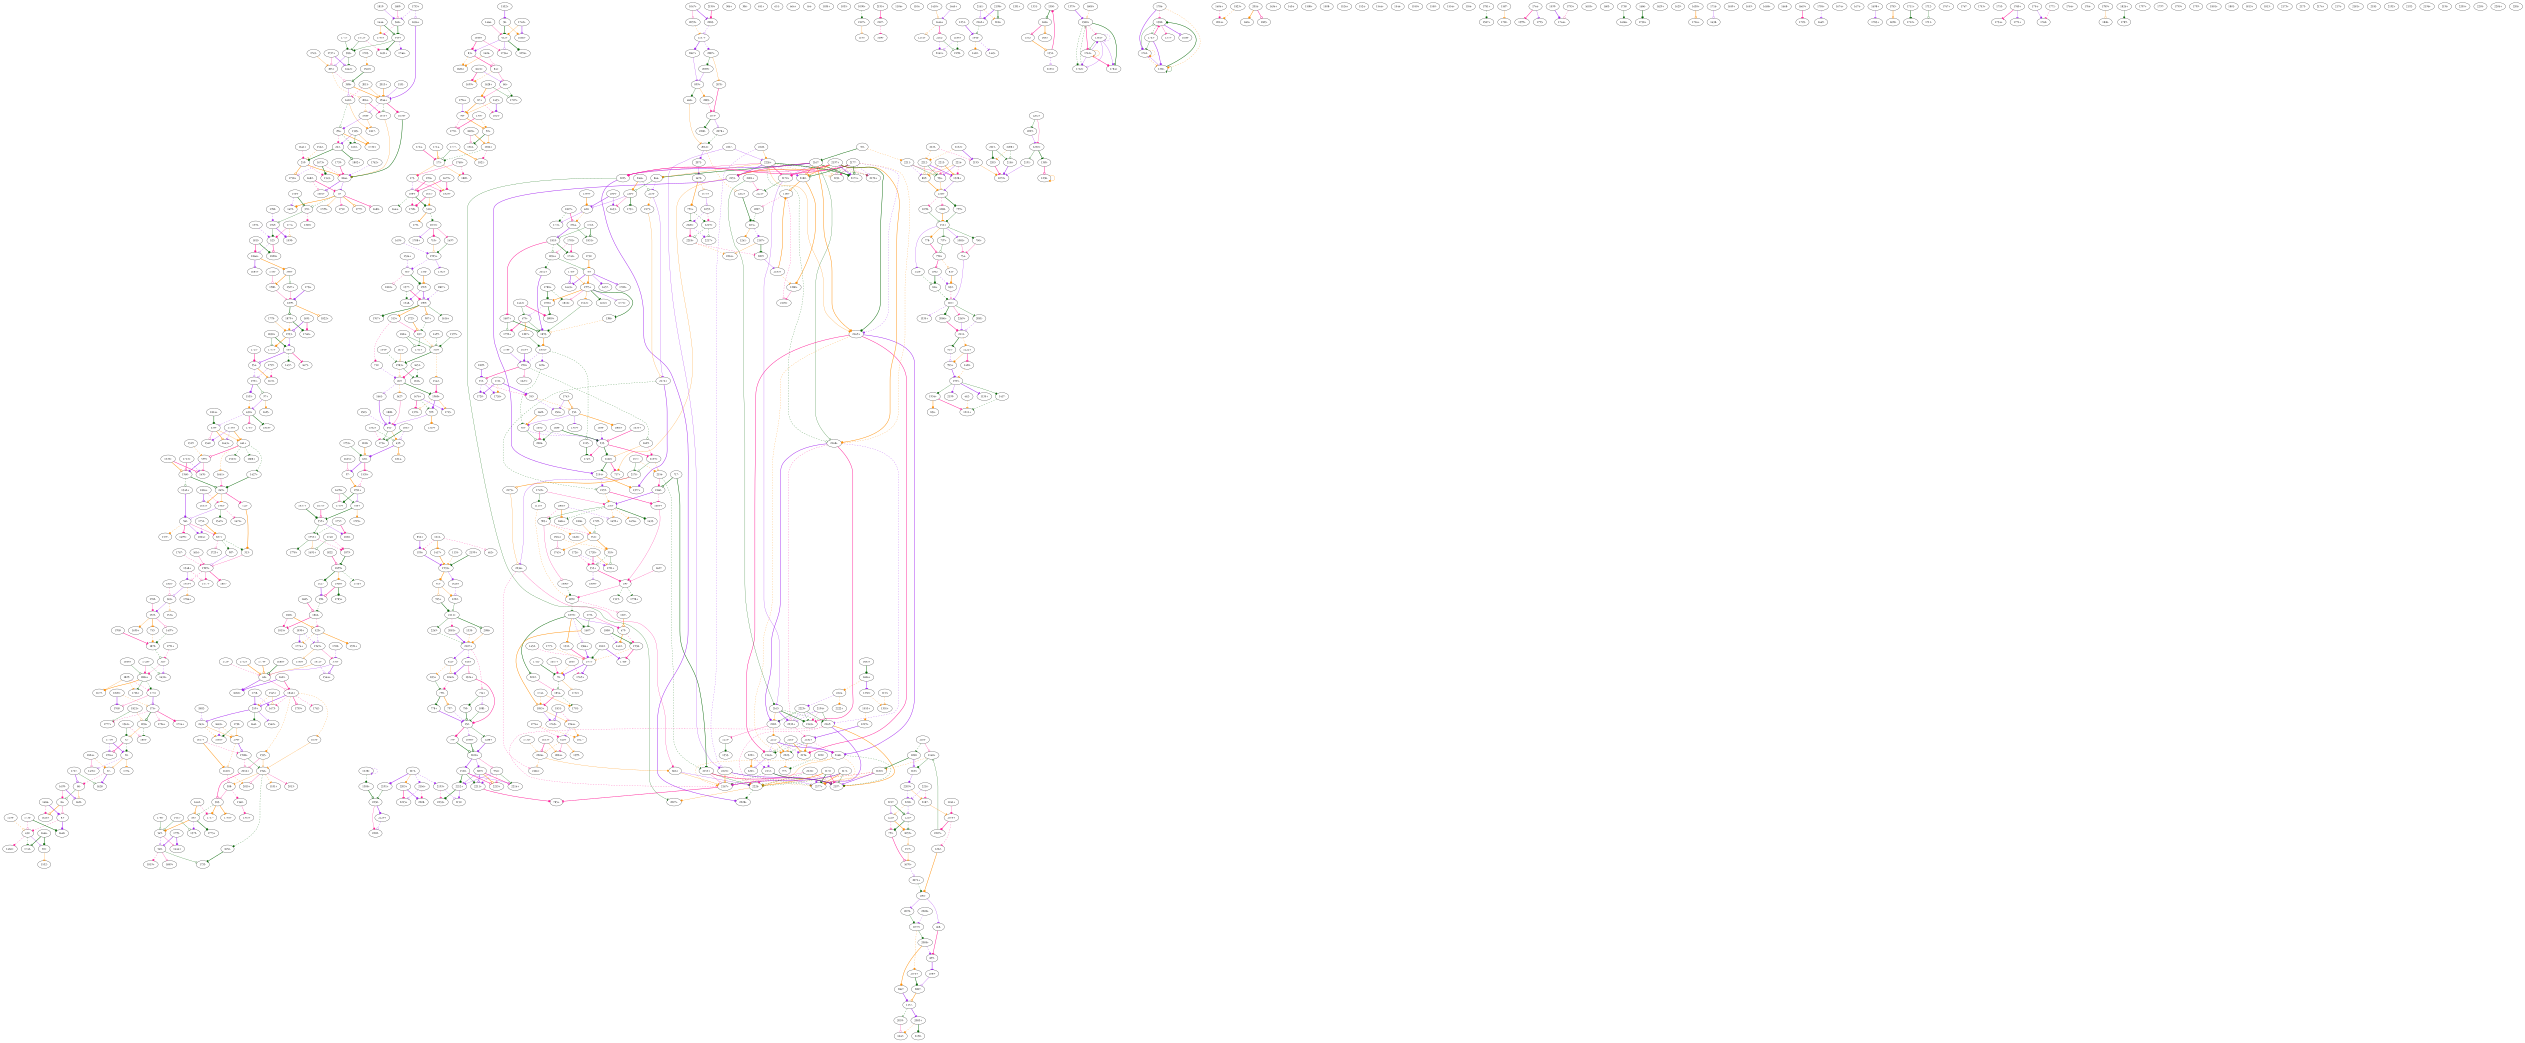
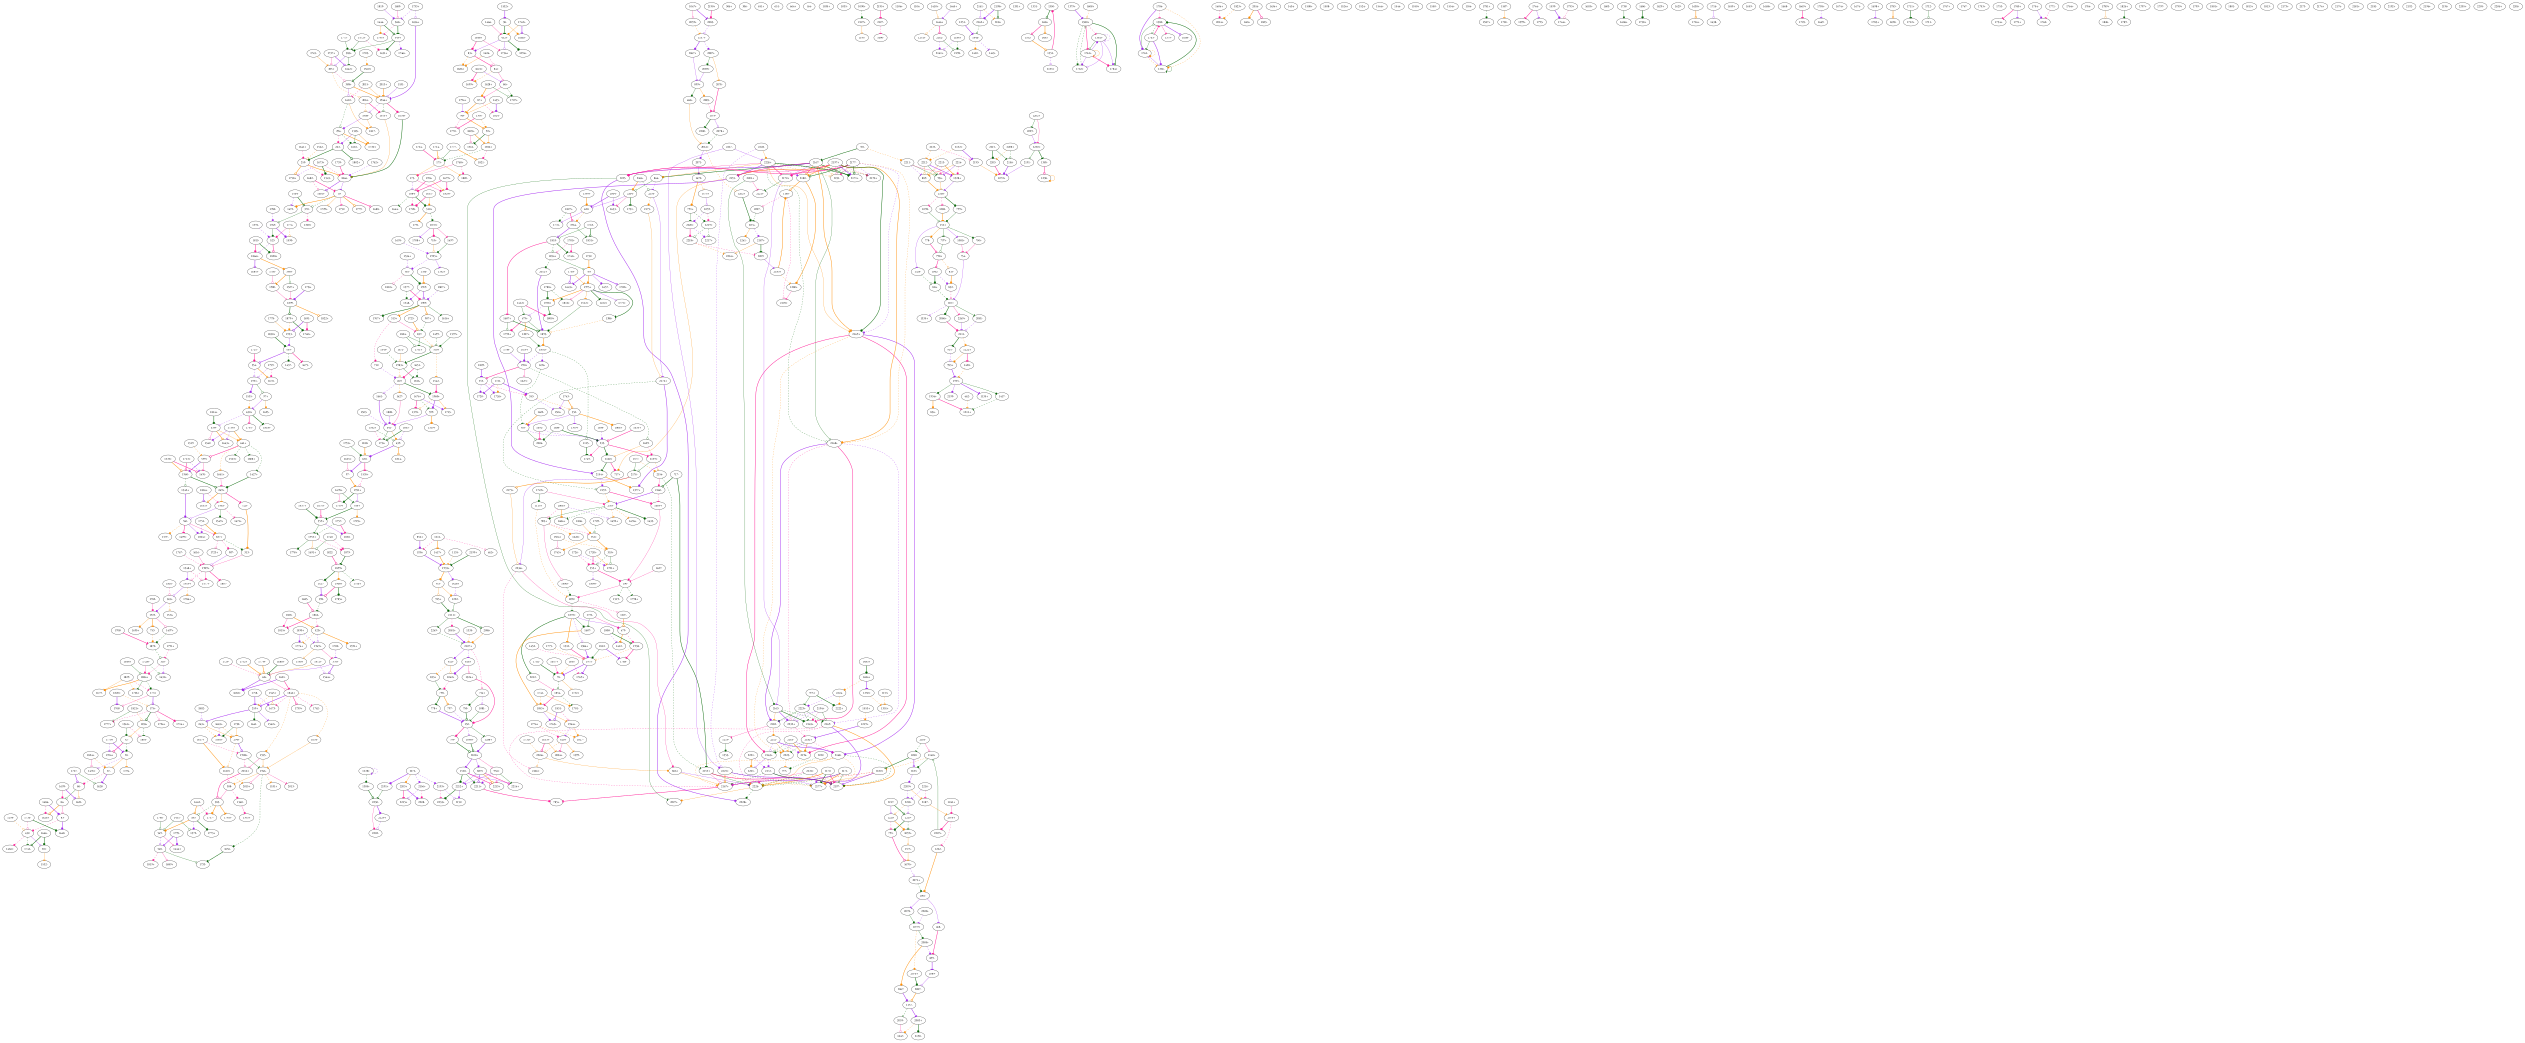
(272, 350) -> none
(225, 544) -> (225, 544)
none -> (812, 693)
